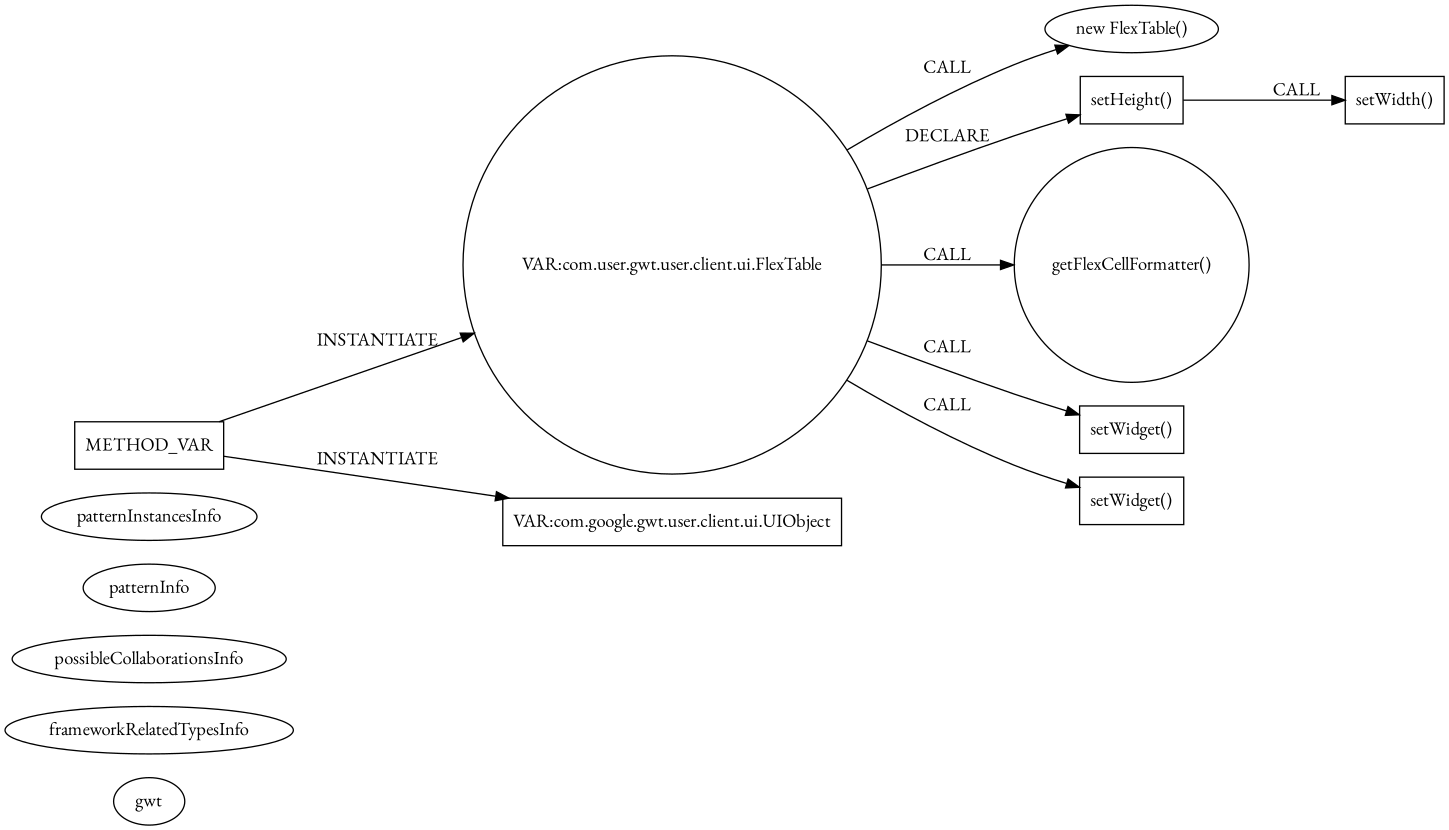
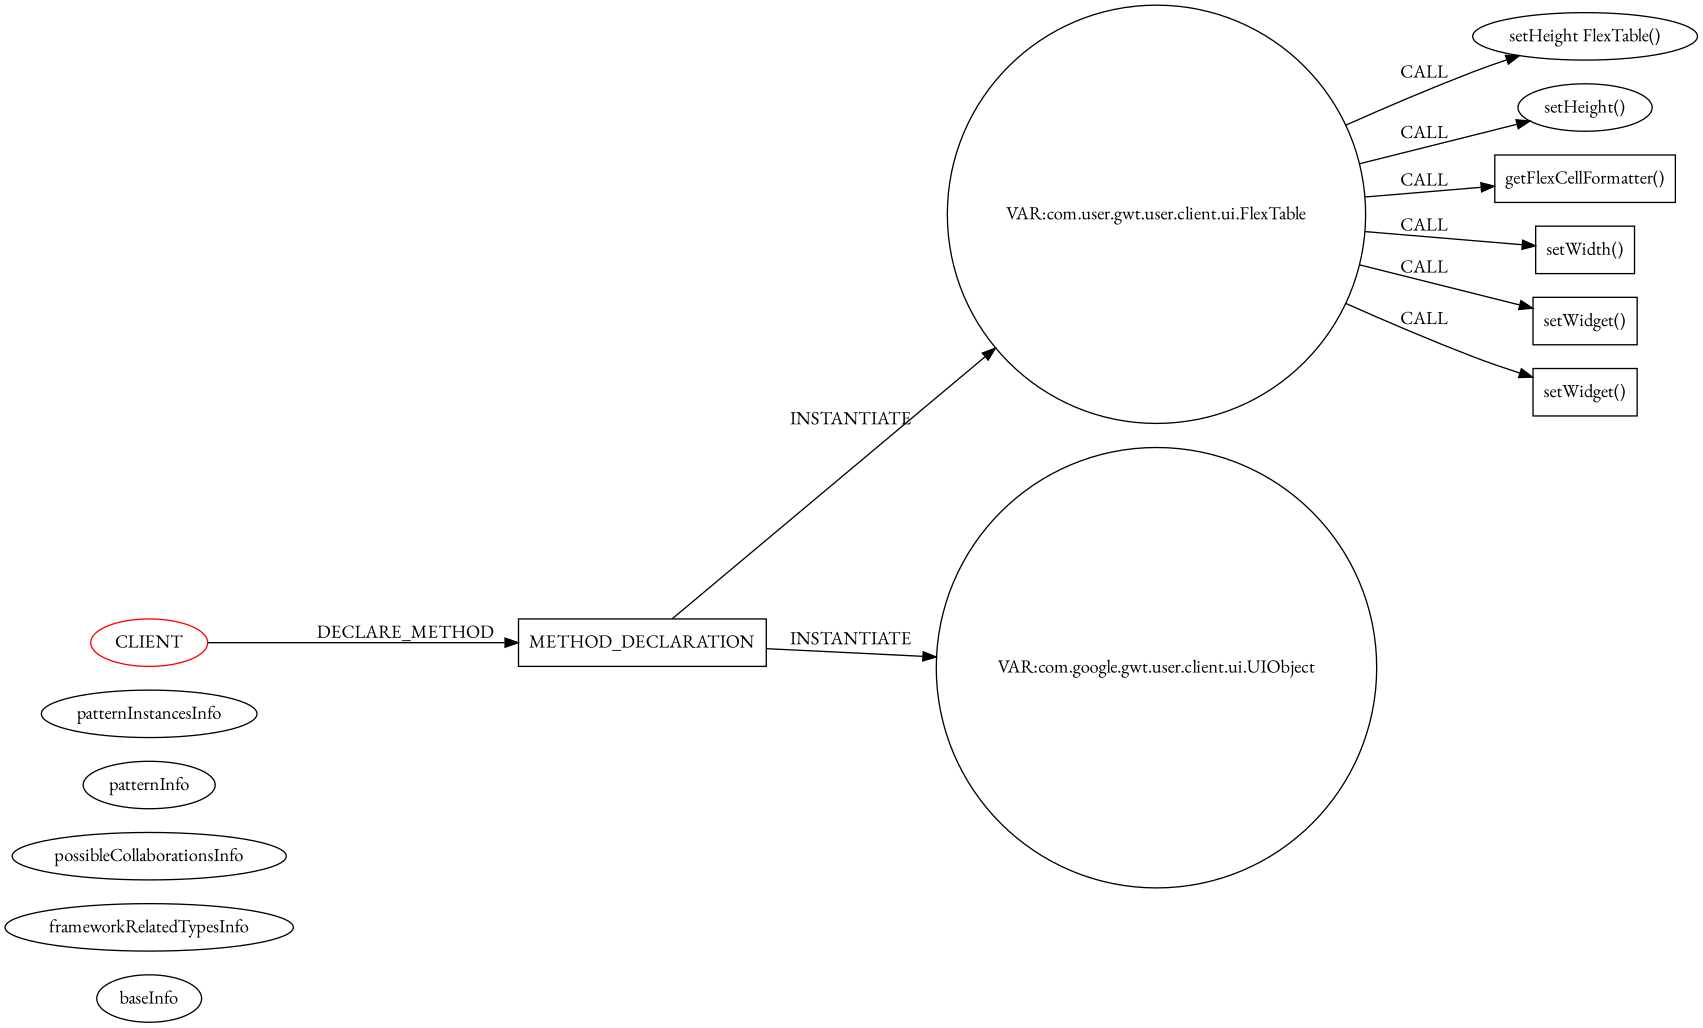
(1132, 29) -> (1585, 36)
(1132, 100) -> (1585, 108)
(1257, 100) -> (1444, 238)
(948, 136) -> (1425, 133)
(1132, 265) -> (1585, 179)
(149, 446) -> (642, 643)
(672, 522) -> (1156, 668)
none -> (149, 643)
(149, 801) -> (149, 999)
